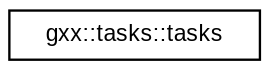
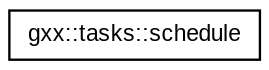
(135, 35) -> (135, 35)
